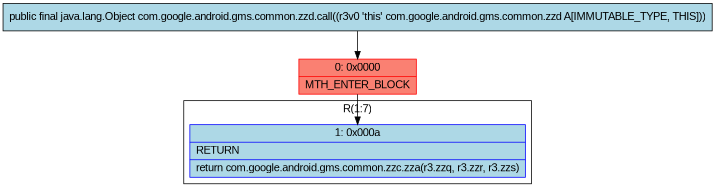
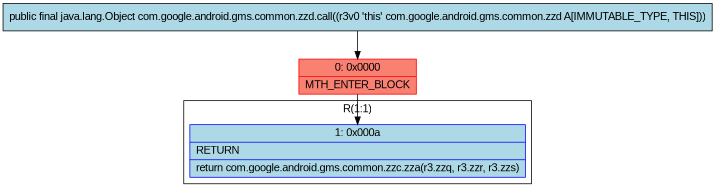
(358, 109) -> (358, 109)
